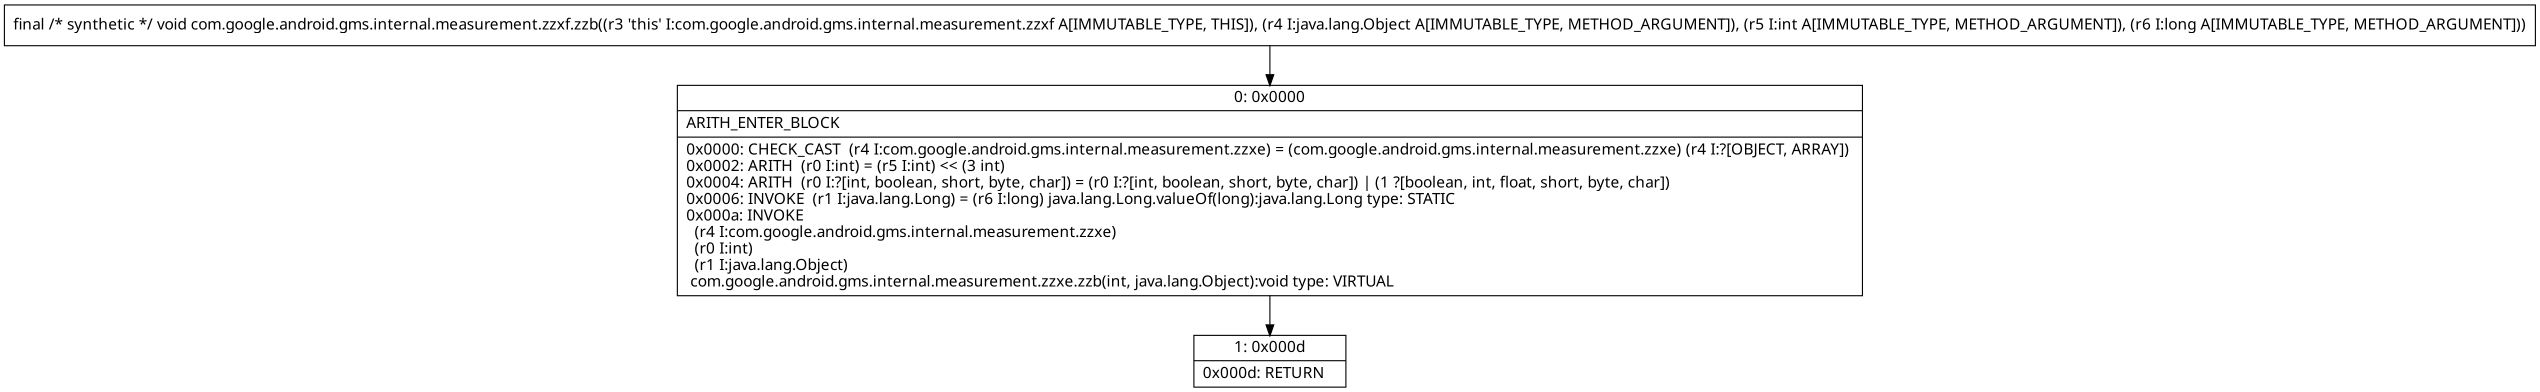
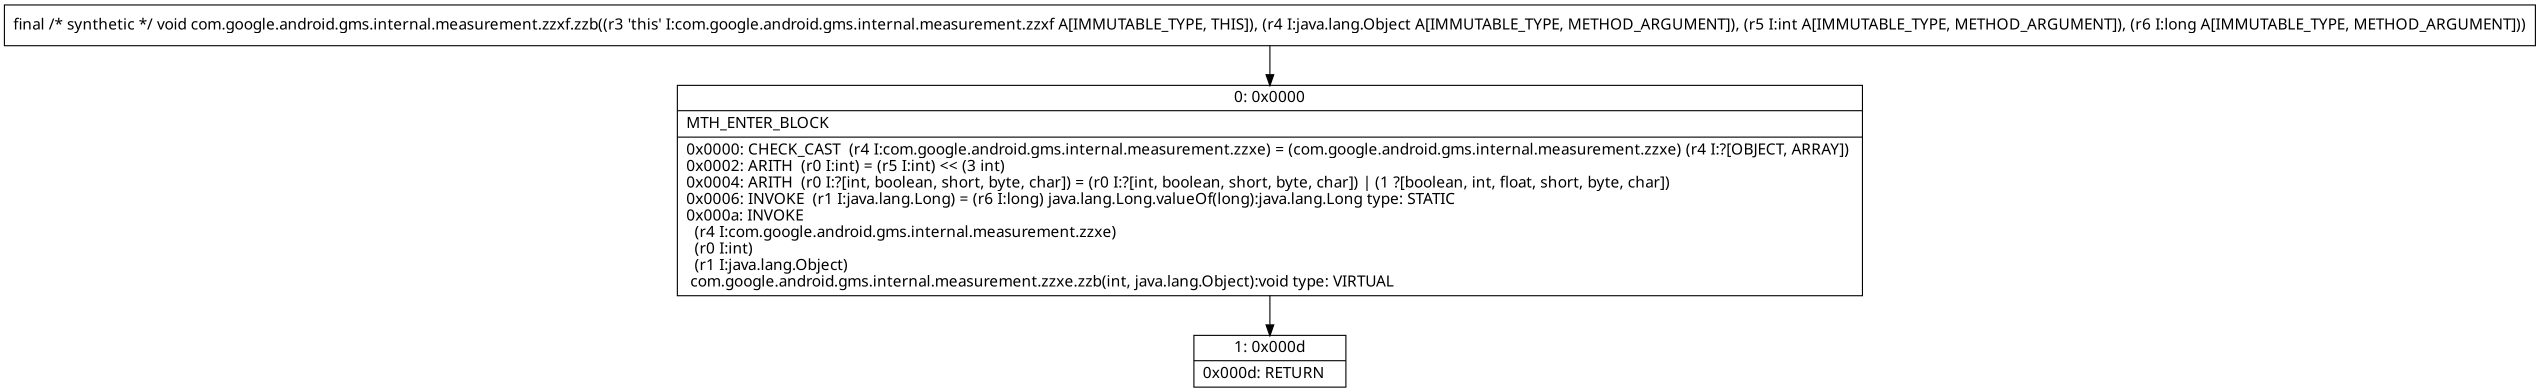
(763, 123) -> (758, 123)
